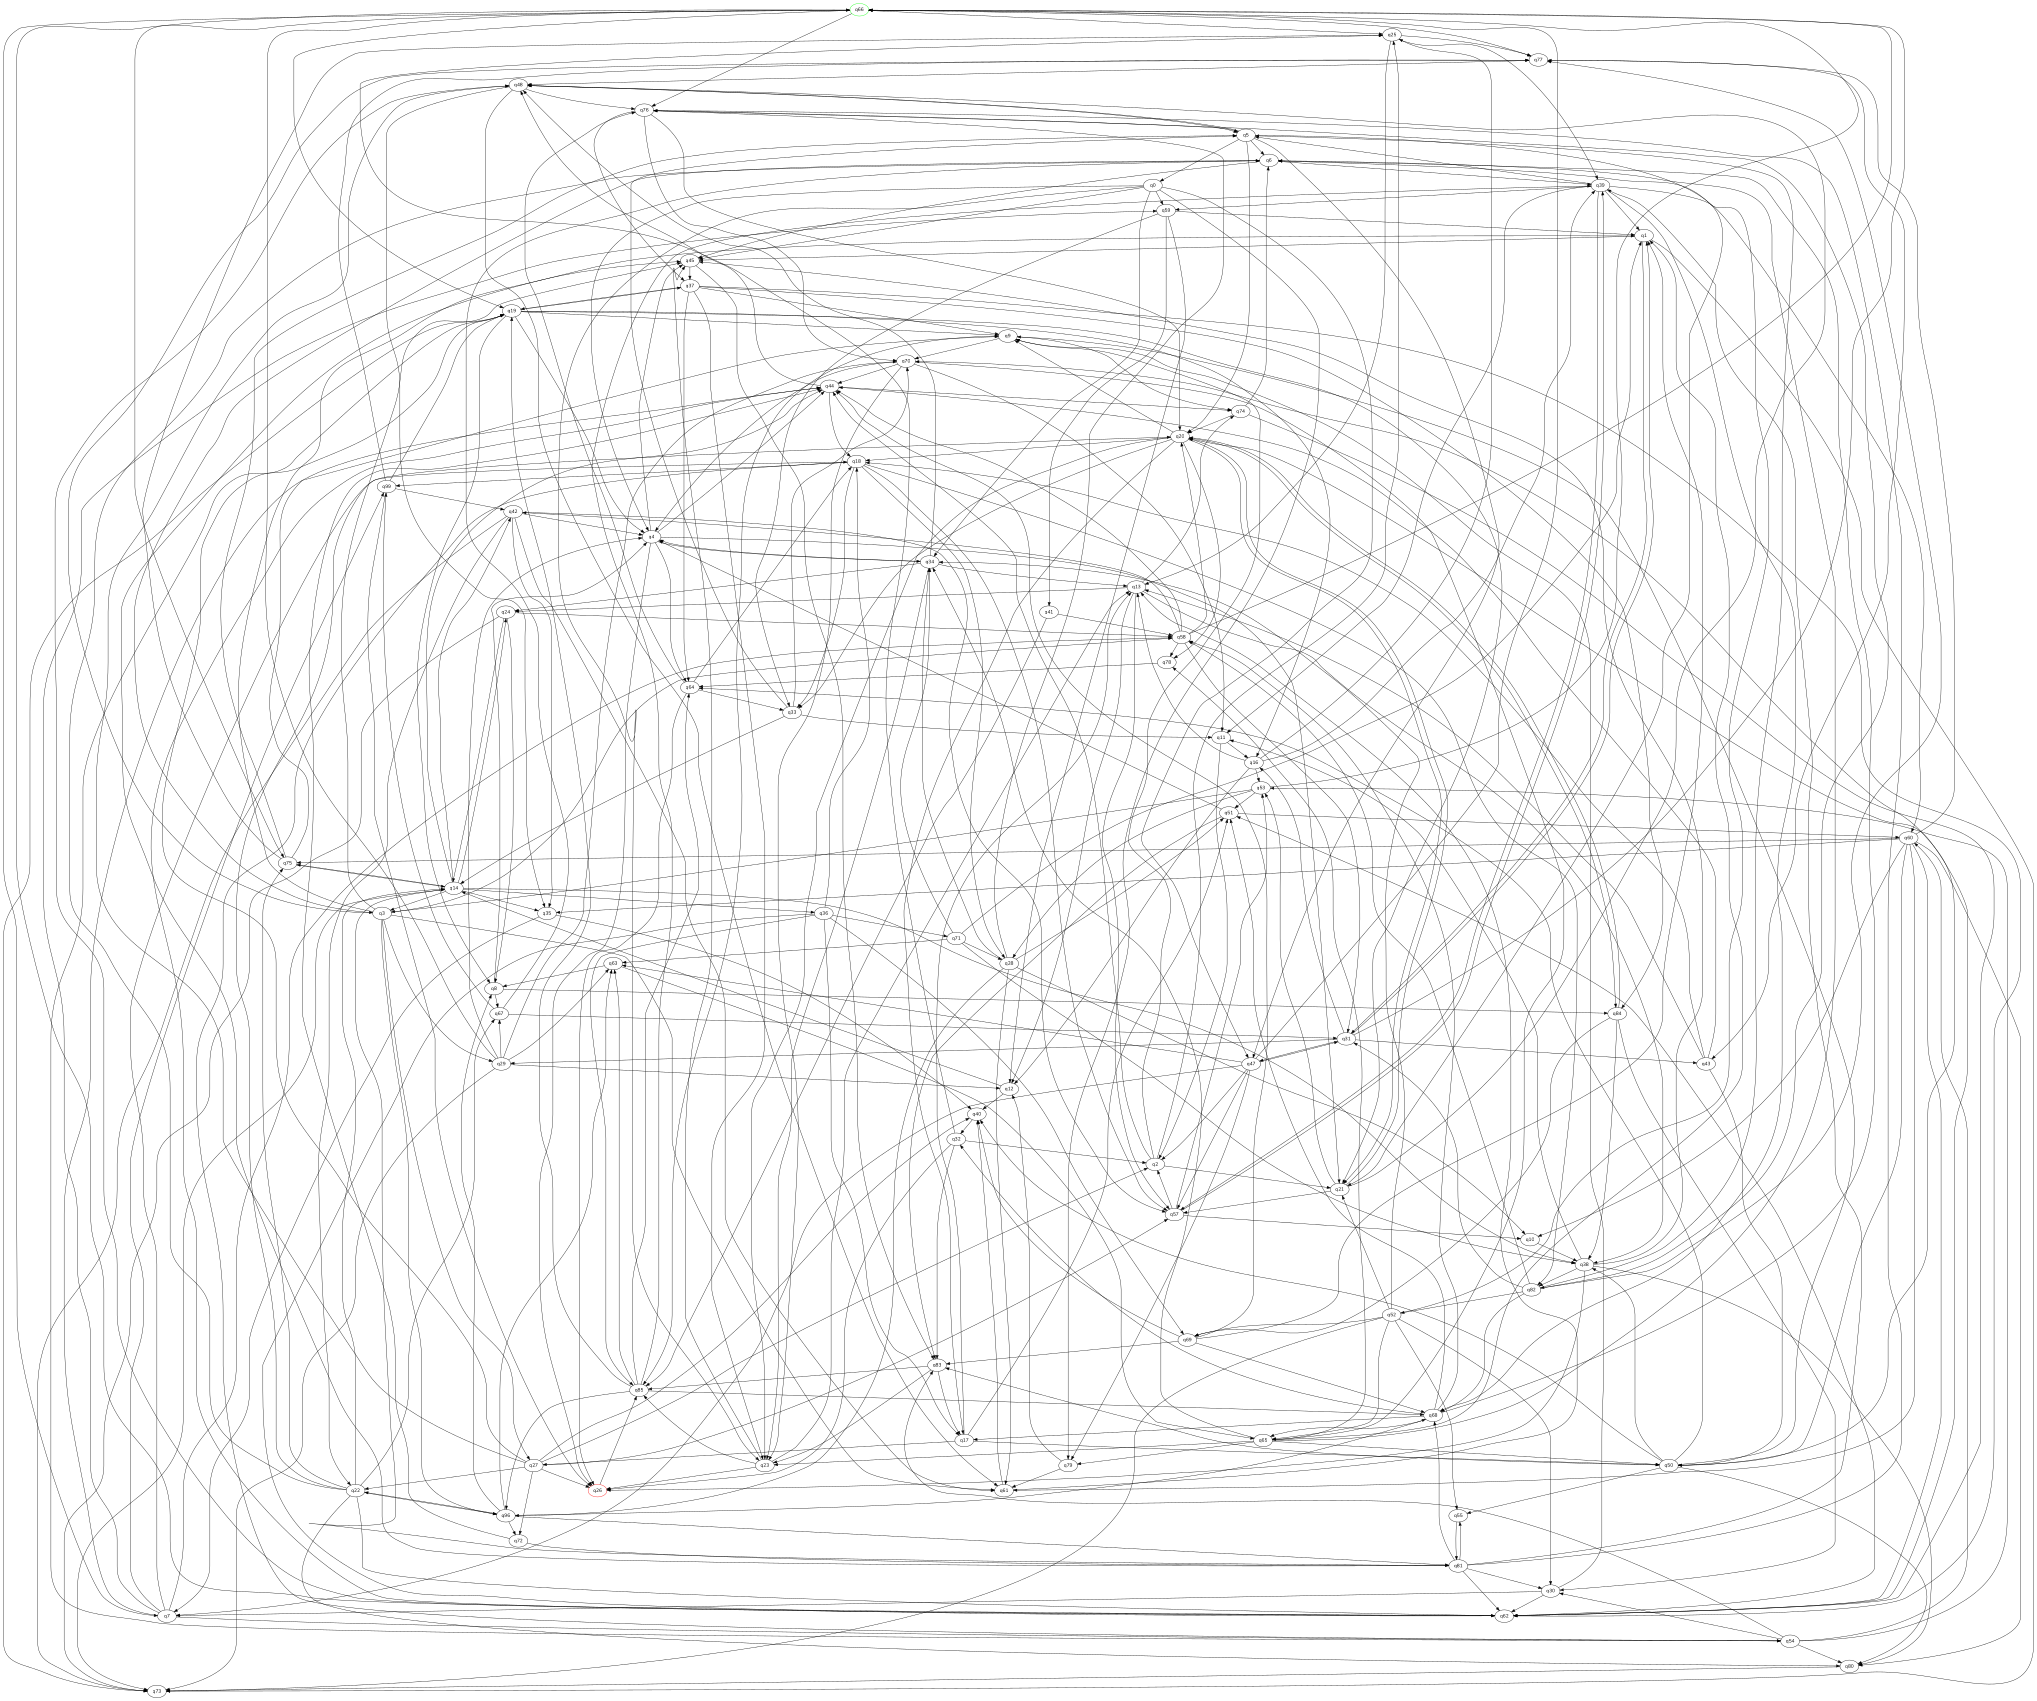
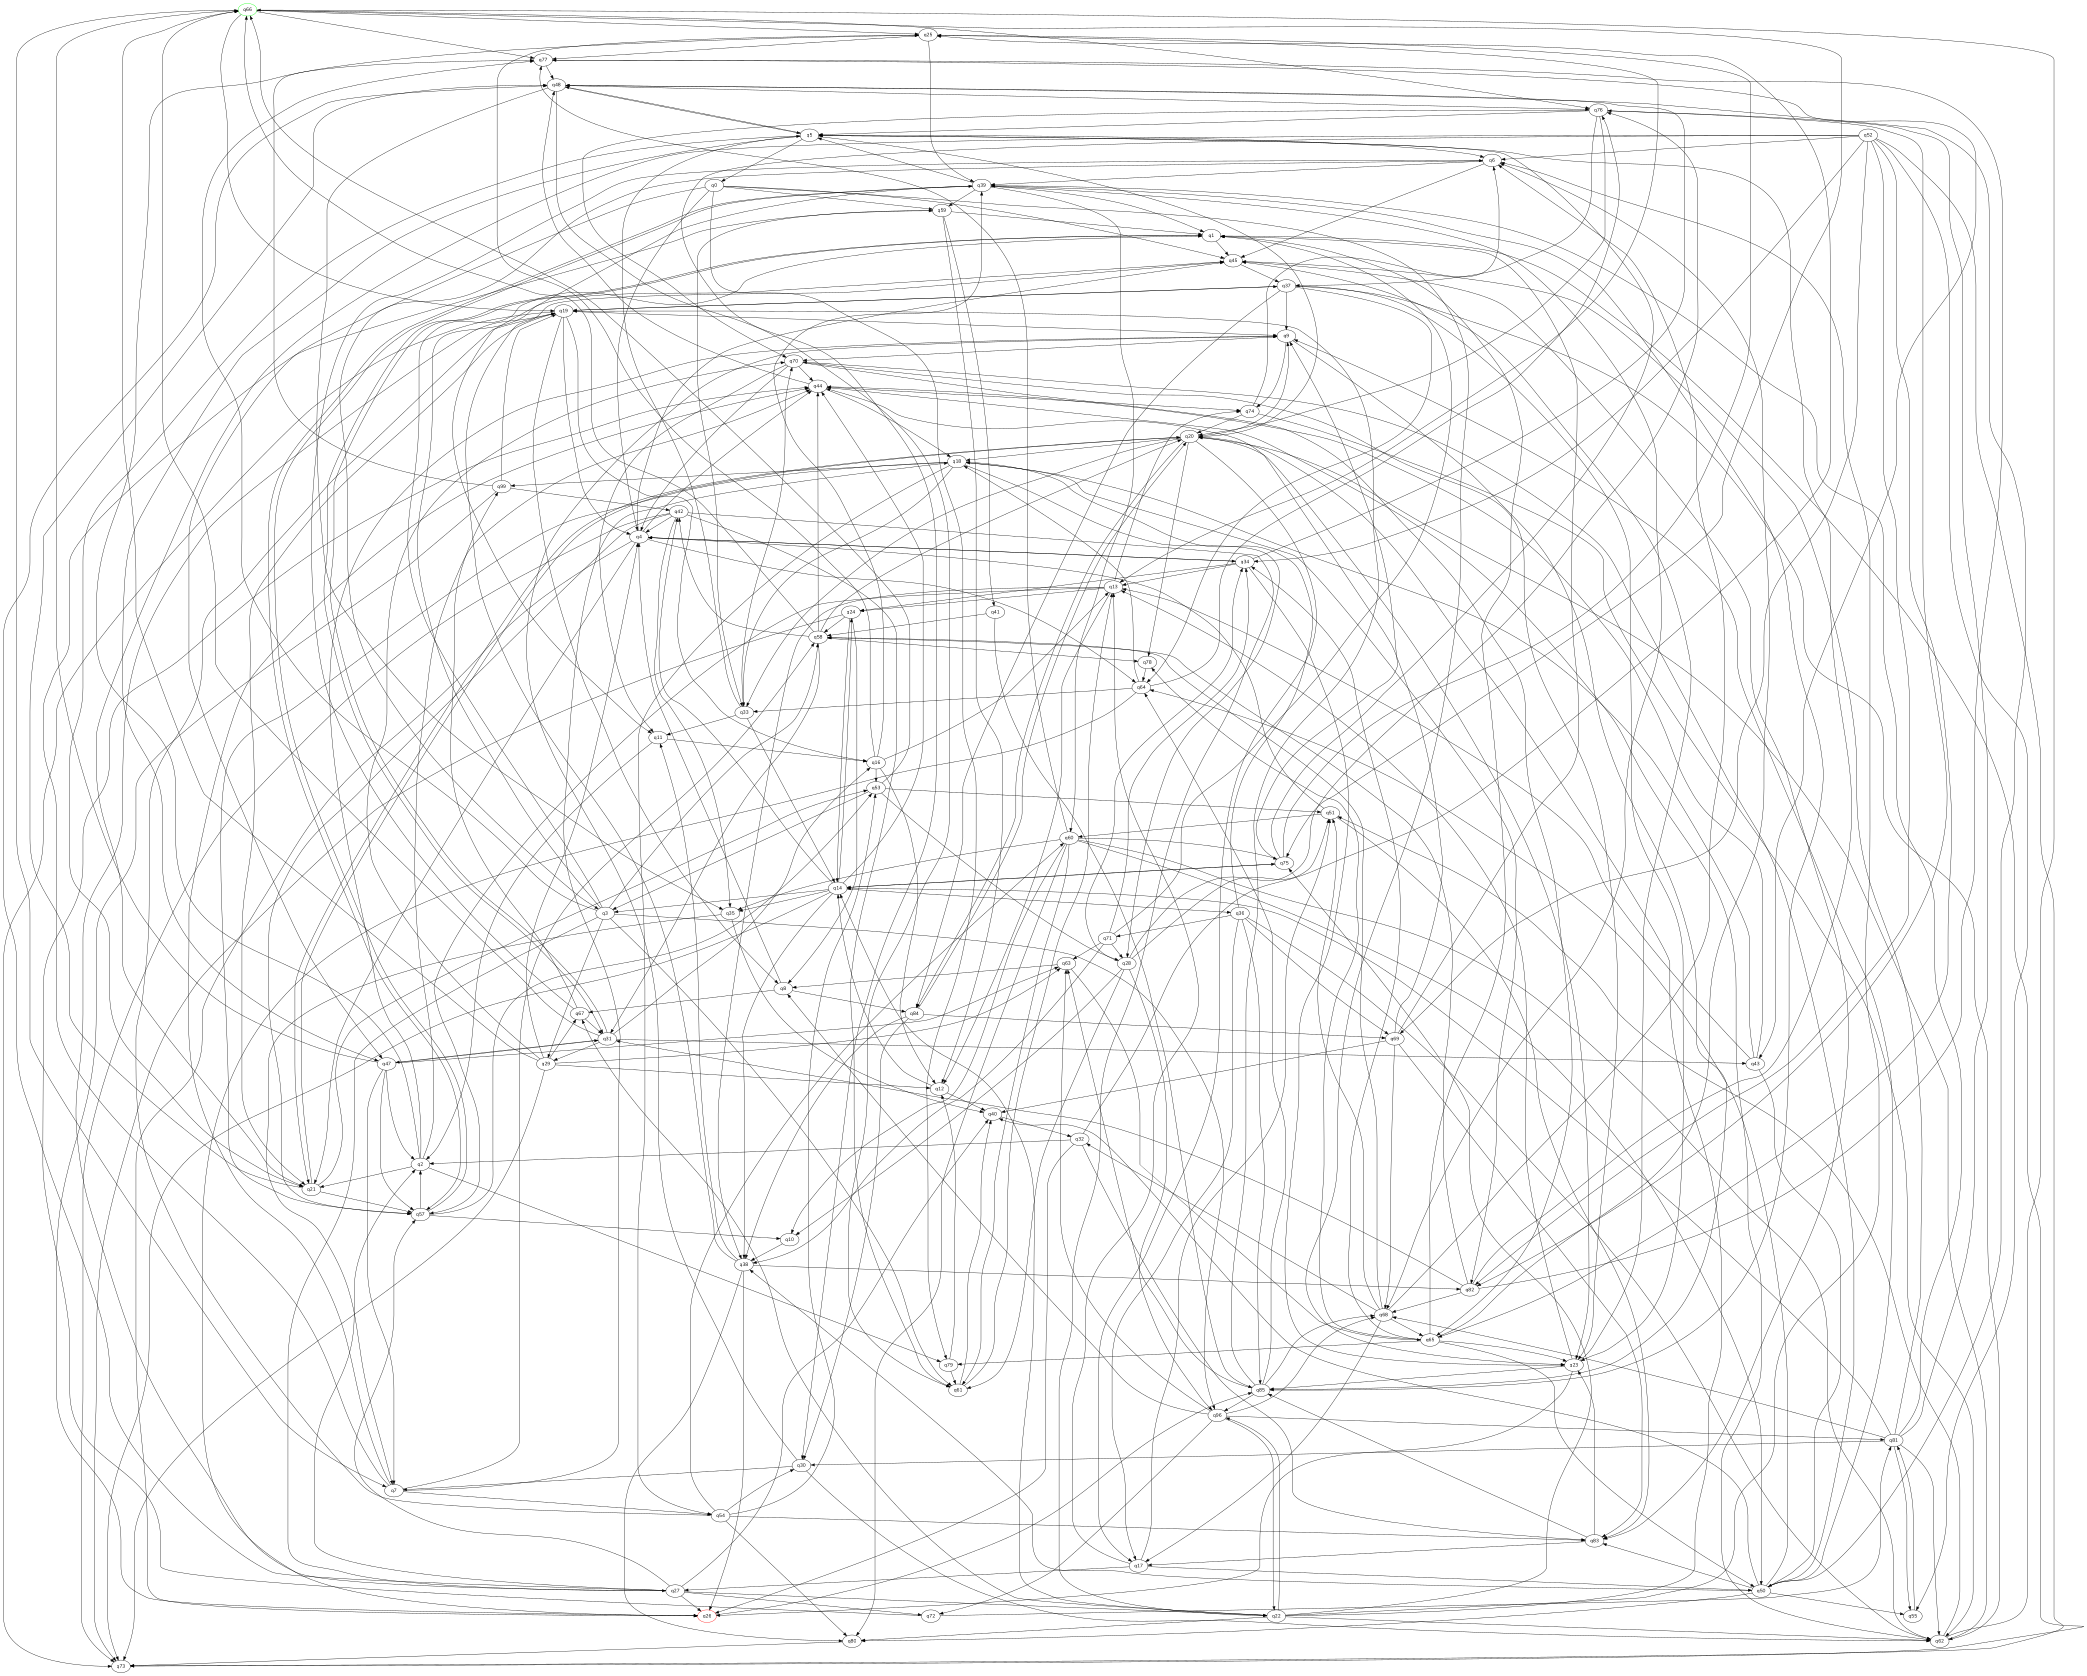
(1086, 389) -> none
(154, 1069) -> none
(1172, 1268) -> (683, 1264)
(1463, 1302) -> (1909, 812)
(121, 1341) -> (1989, 216)
